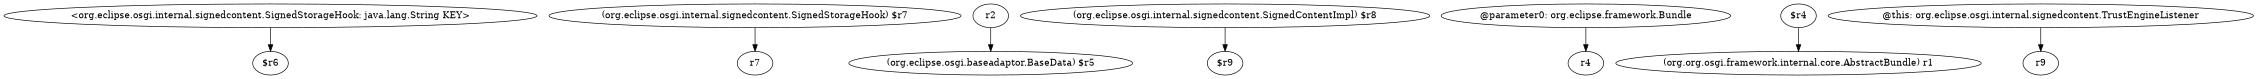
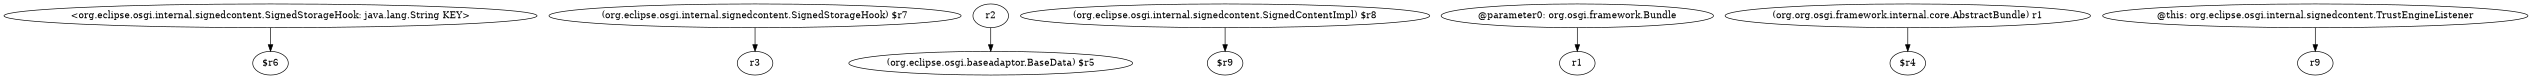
(1586, 16) -> (1577, 16)
(1799, 36) -> (1908, 36)
(755, 63) -> (755, 63)
(1586, 63) -> (1577, 63)
